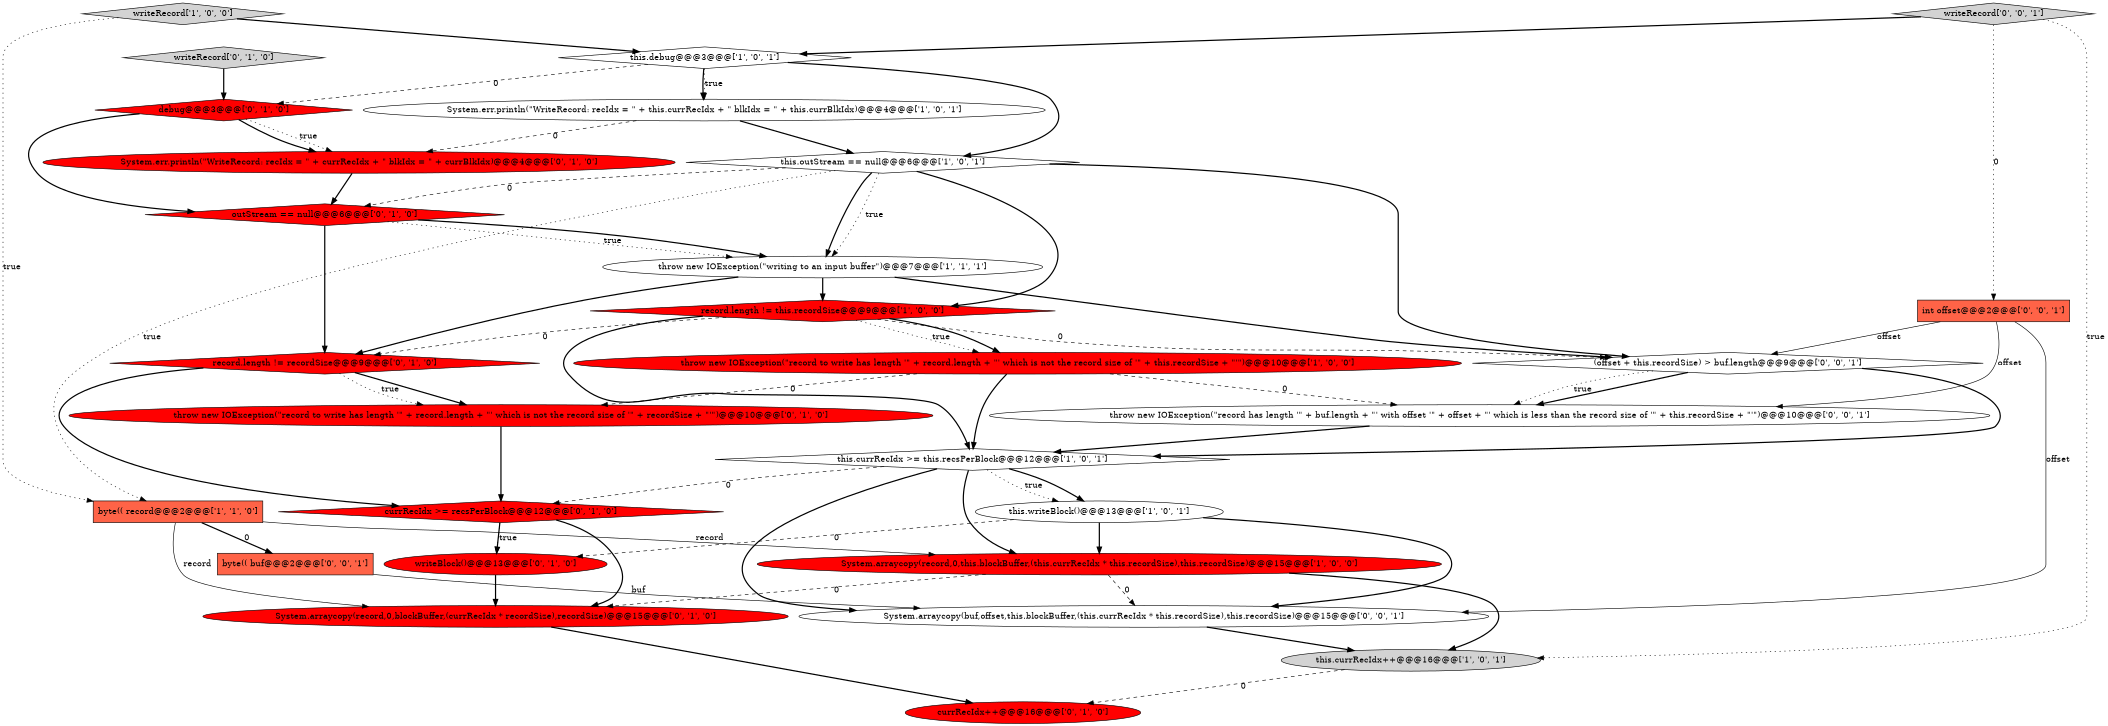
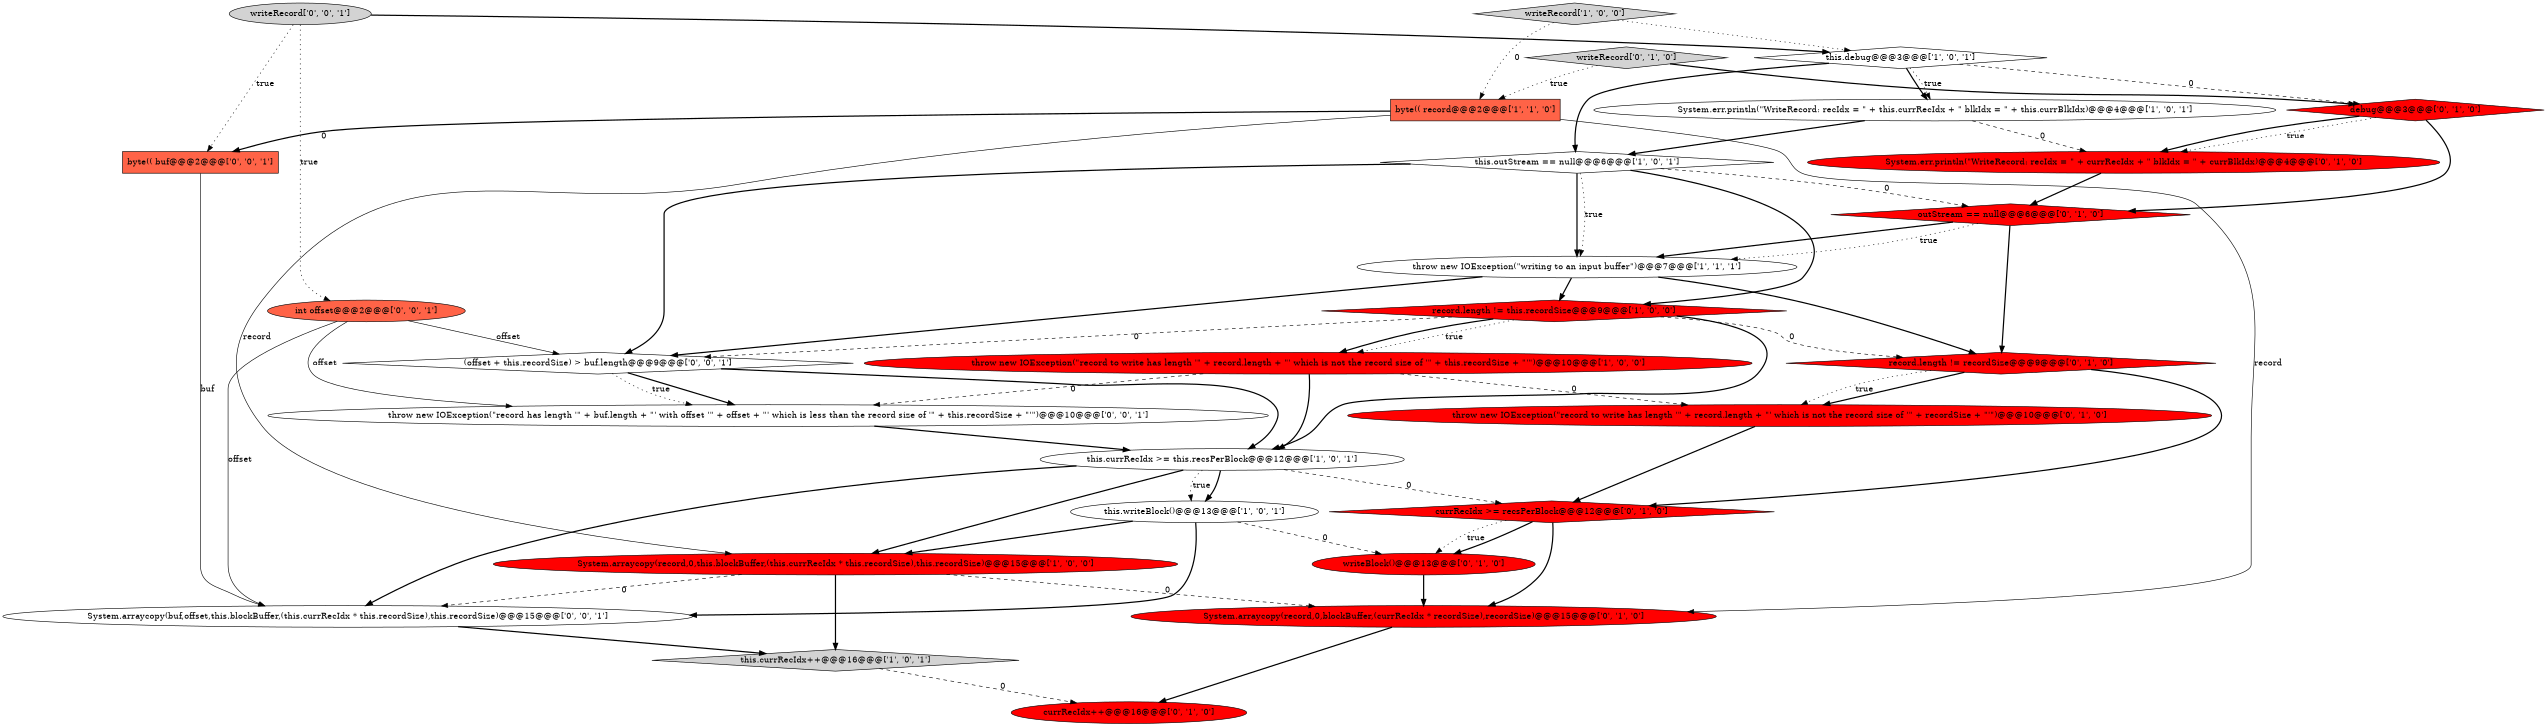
(1994, 14) -> (300, 14)
(435, 35) -> (1731, 35)
(1997, 162) -> (310, 162)
(362, 265) -> (1550, 79)
(12, 267) -> (1517, 58)
(1994, 311) -> (366, 311)
(972, 459) -> (1222, 459)
(2087, 579) -> (252, 86)
(1411, 660) -> (835, 660)
